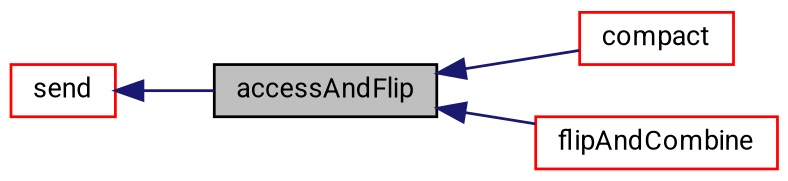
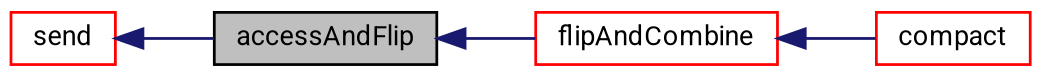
(522, 60) -> (841, 38)
